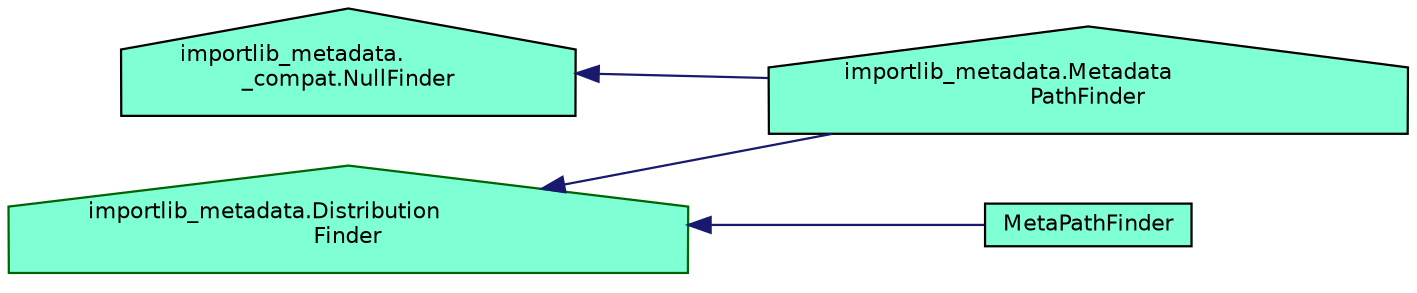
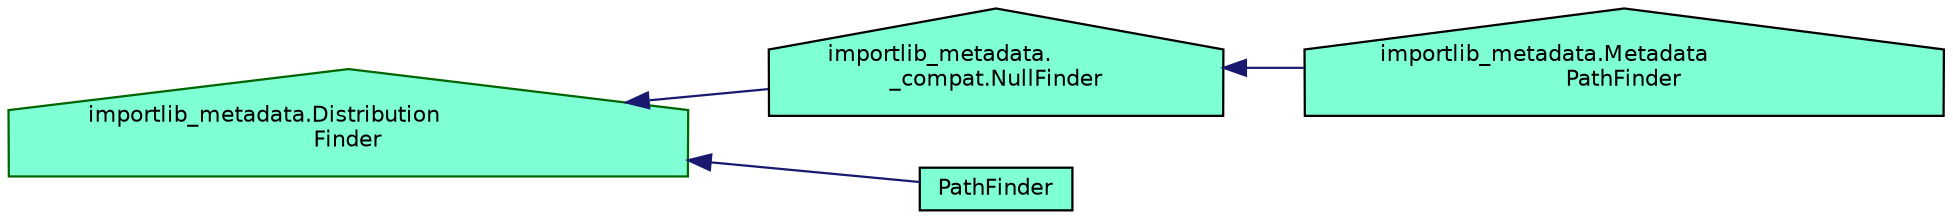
(698, 159) -> (709, 95)
(1088, 225) -> (996, 189)
